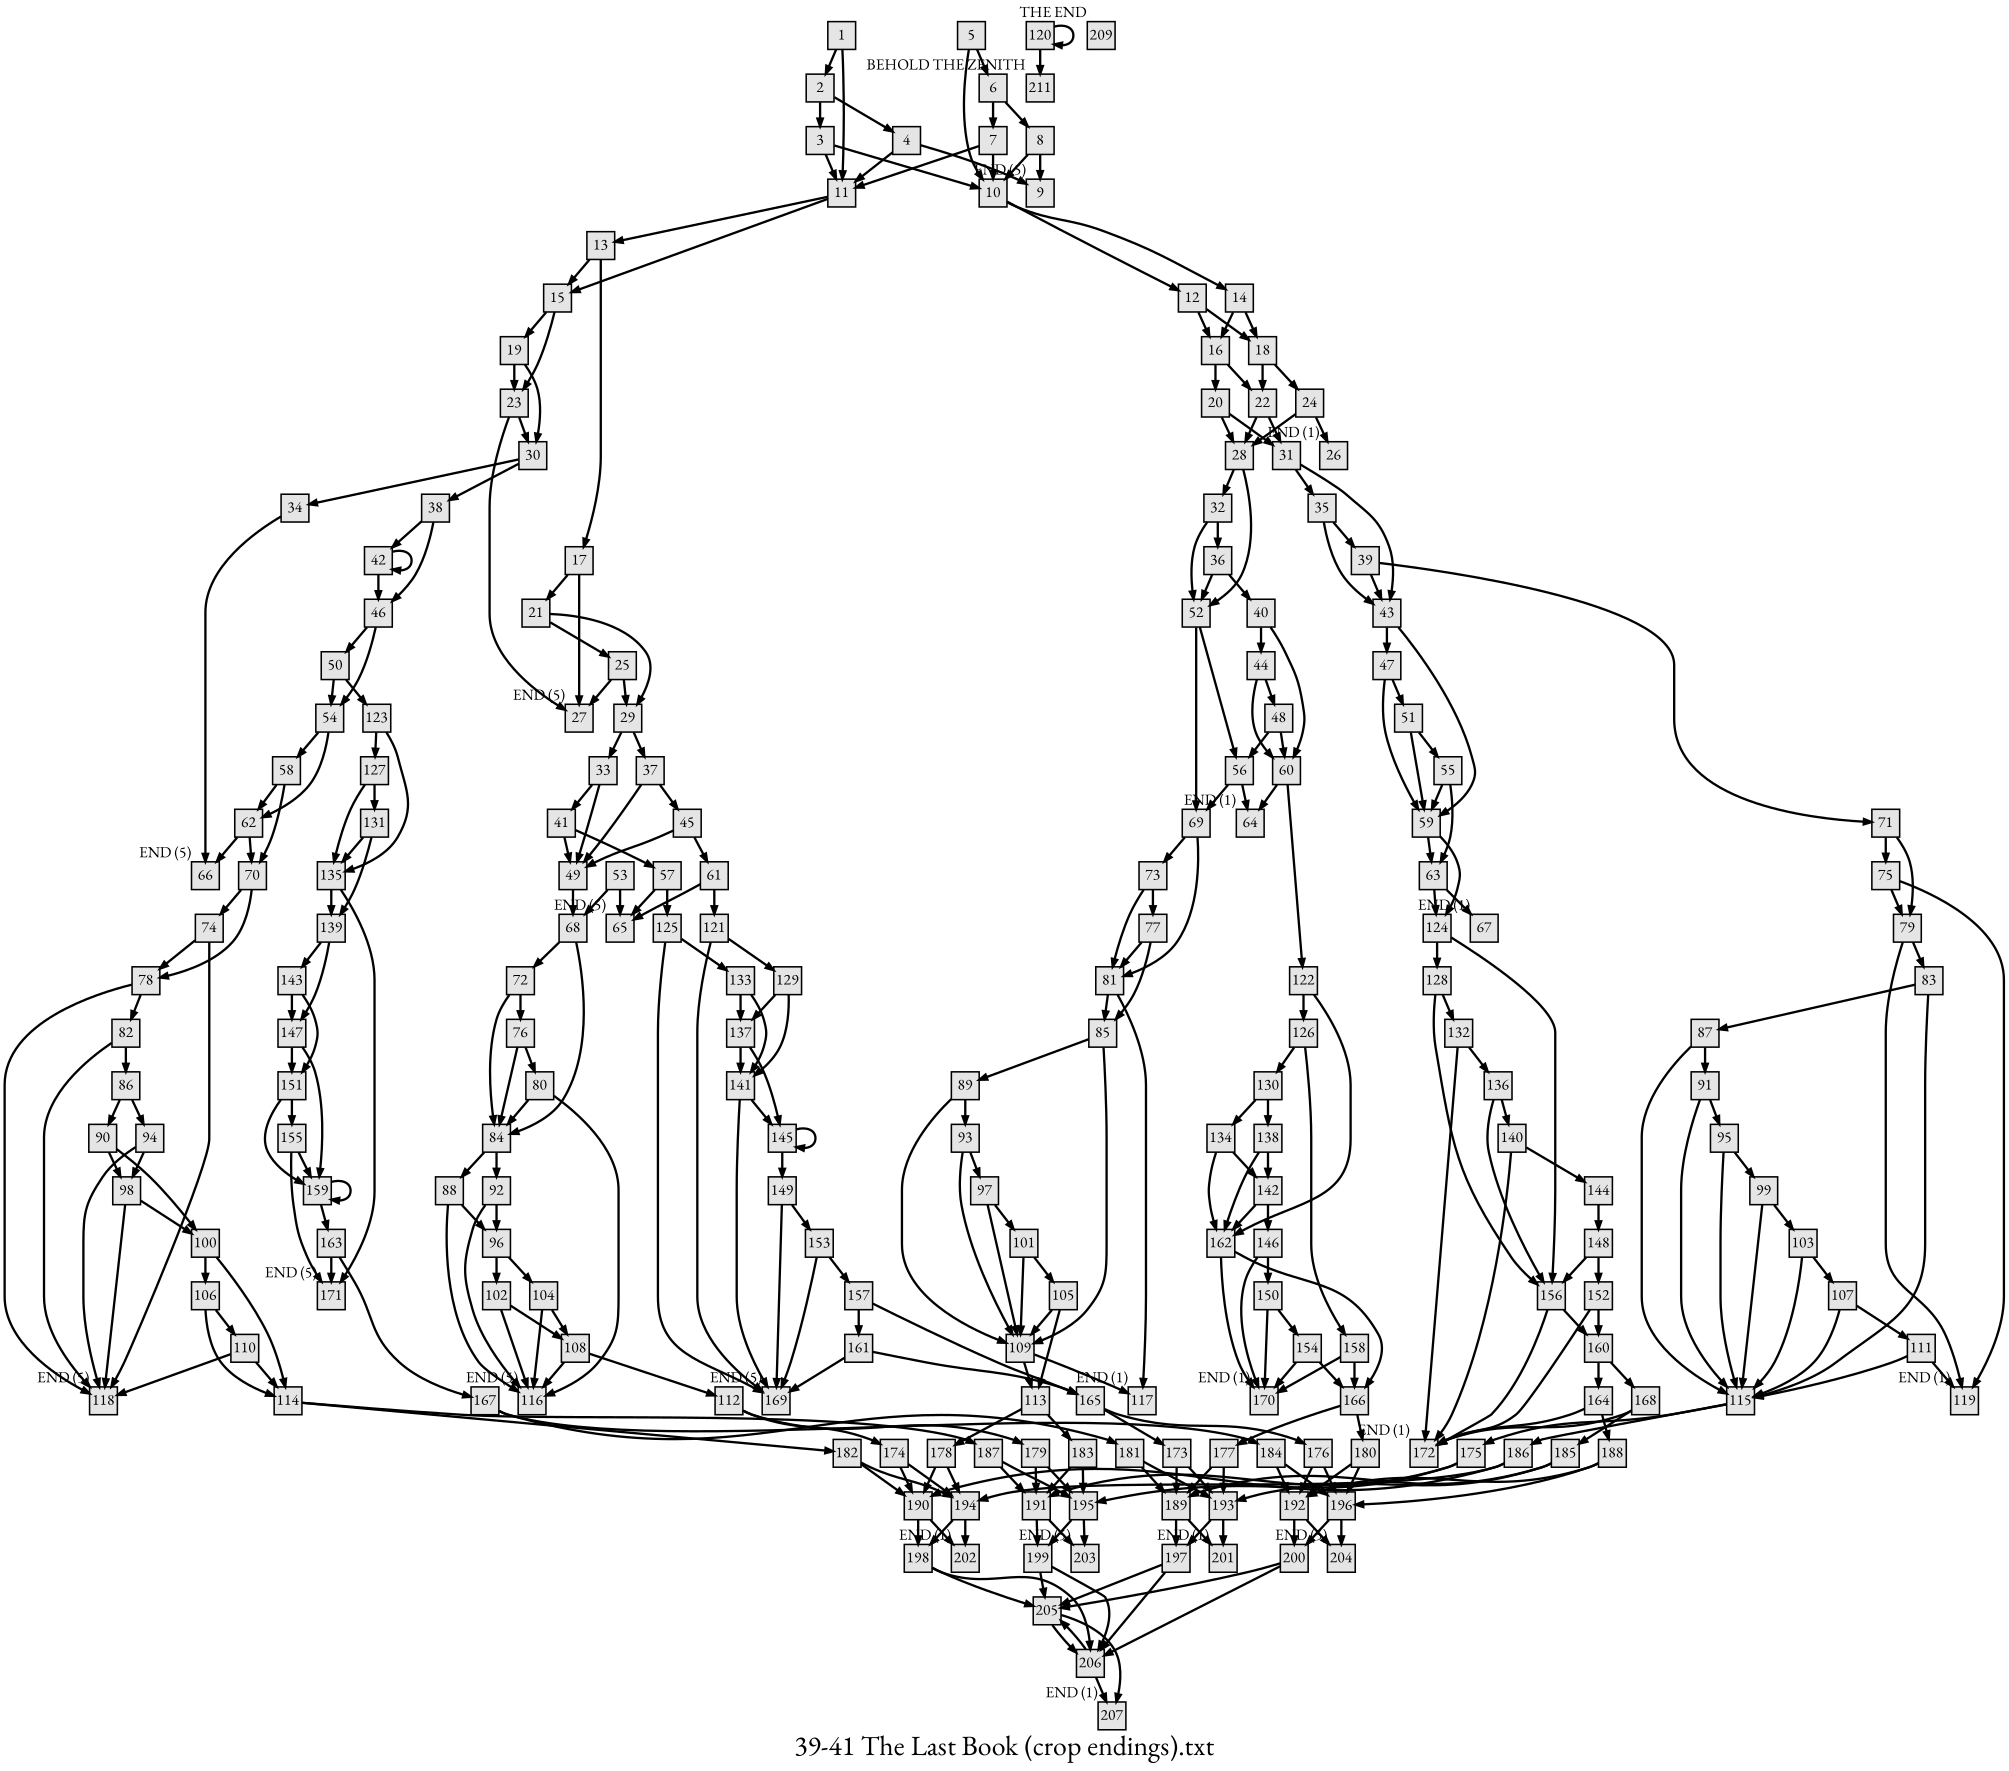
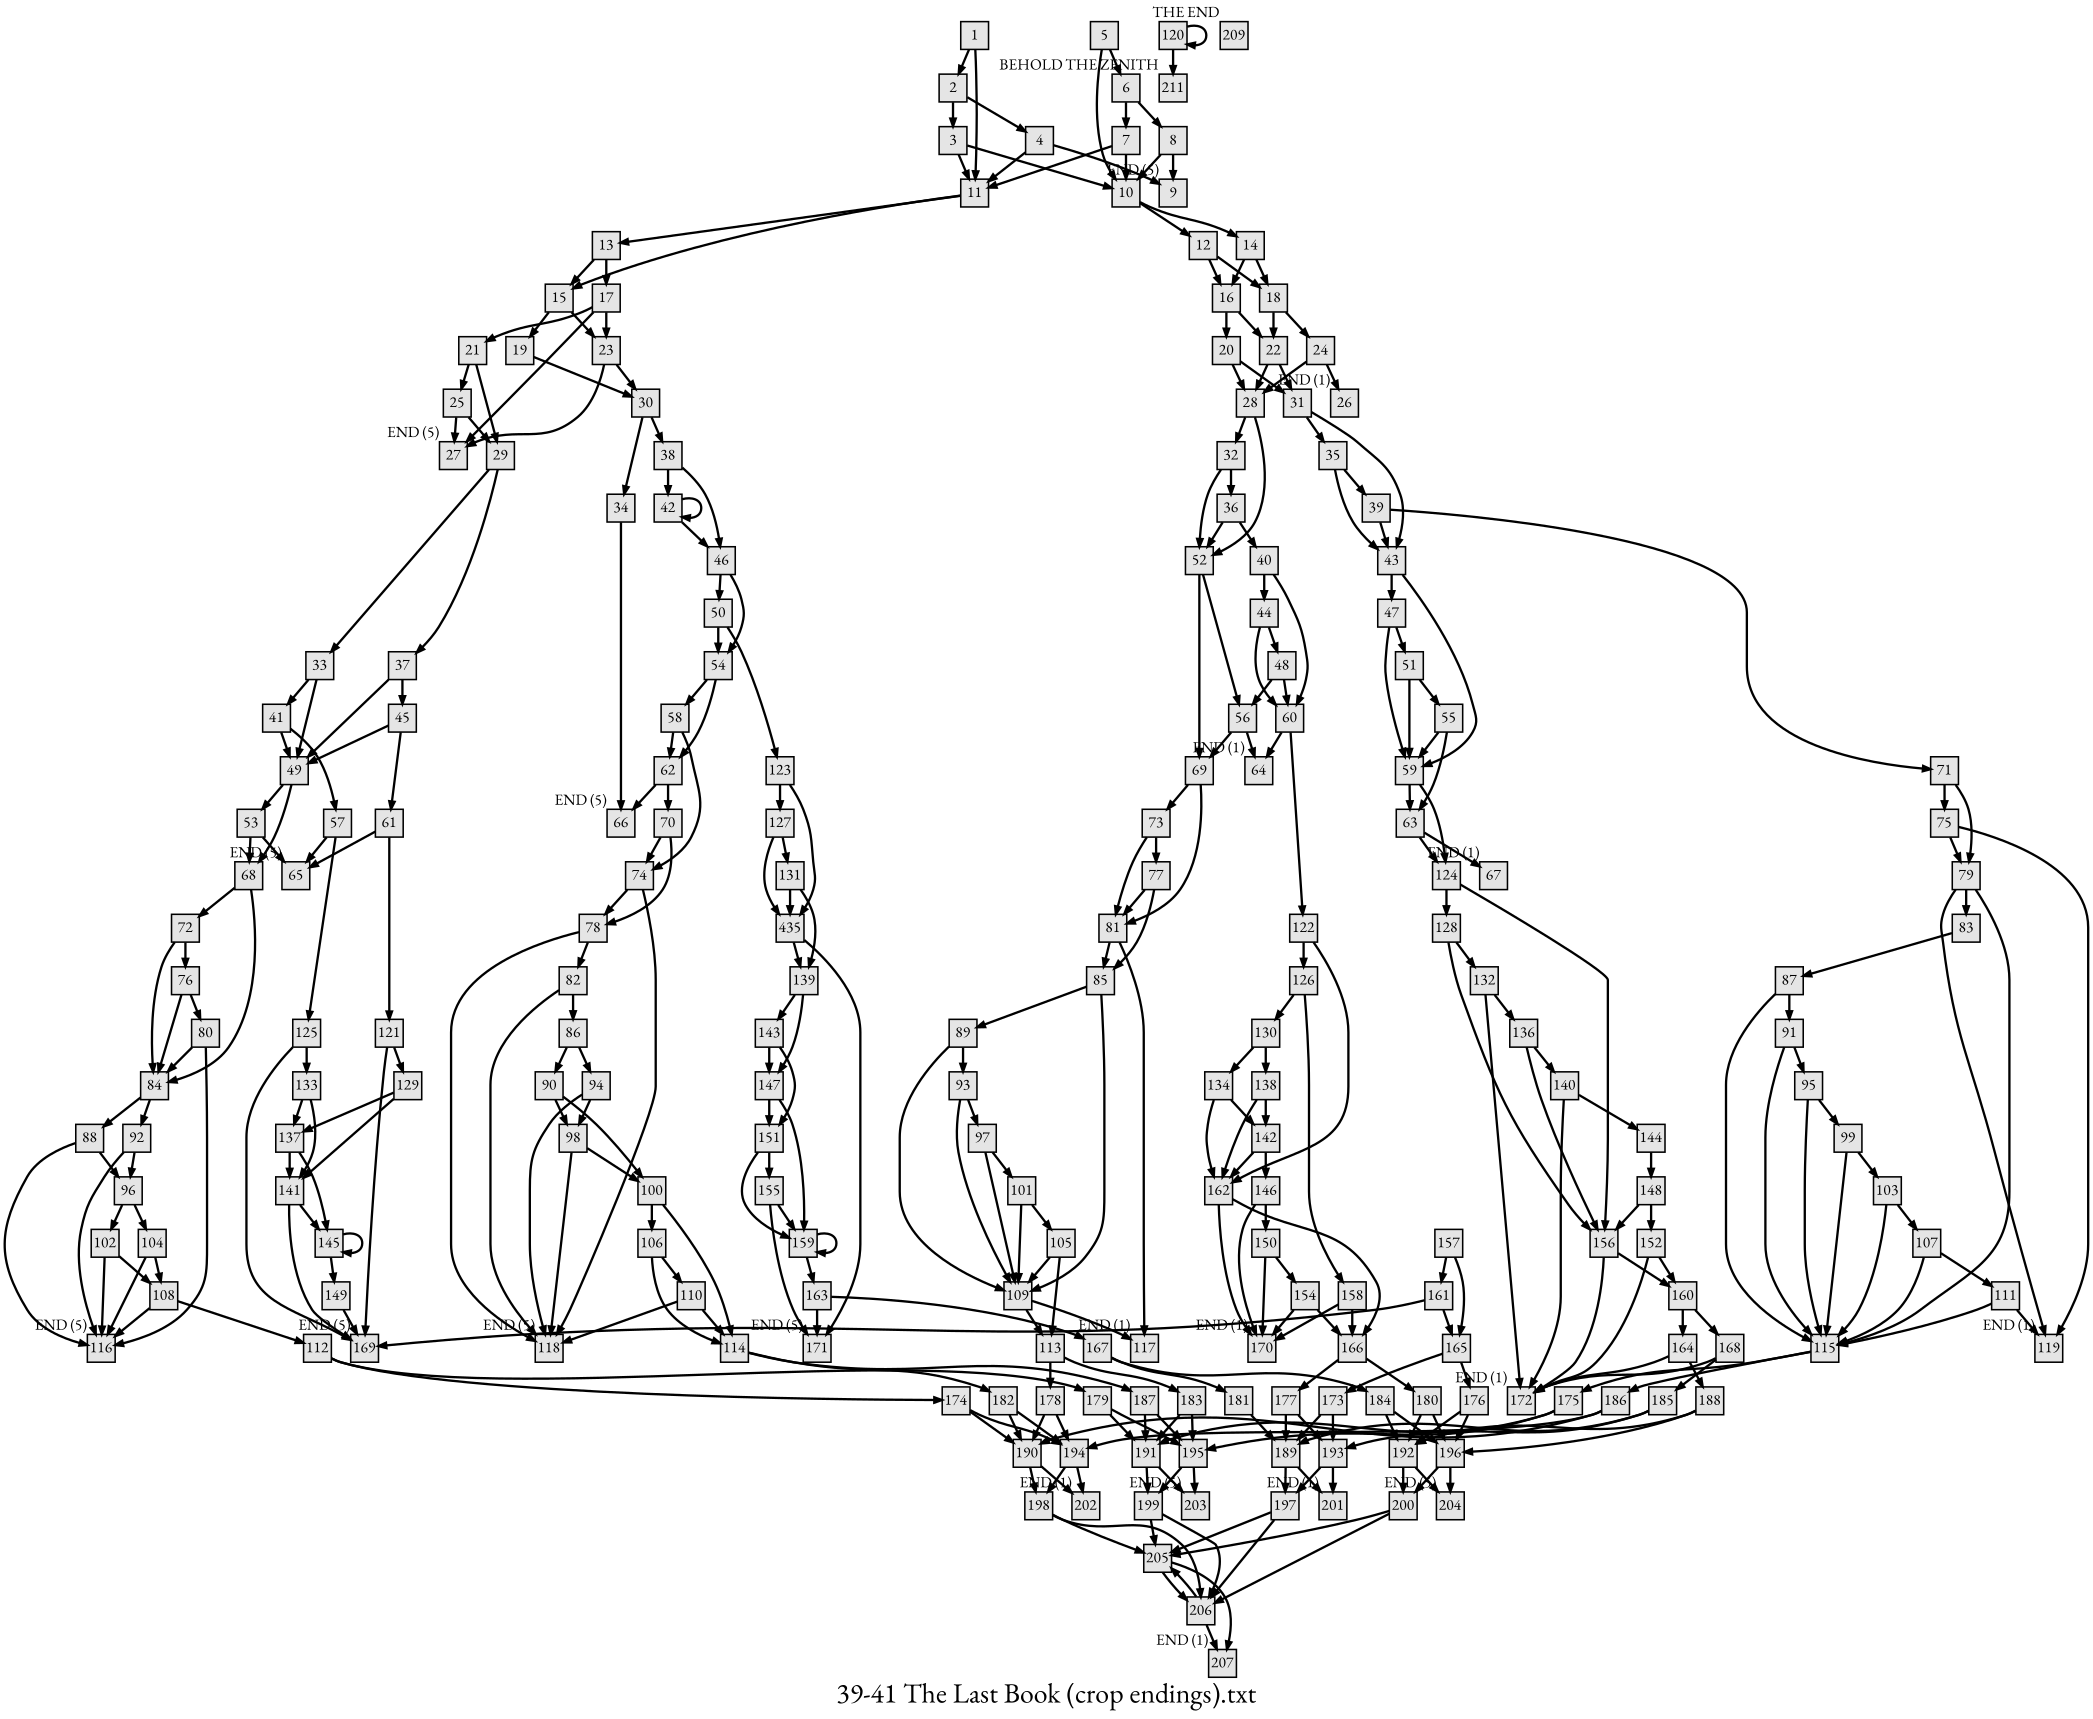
(514, 373) -> (606, 320)
none -> (275, 794)
(277, 820) -> (700, 805)
(331, 876) -> (790, 928)
(1925, 1238) -> (2009, 1156)
(819, 1243) -> none
(1173, 1477) -> none
